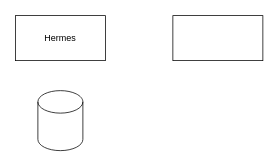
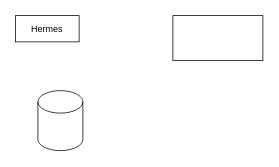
(60, 38) -> (47, 29)
